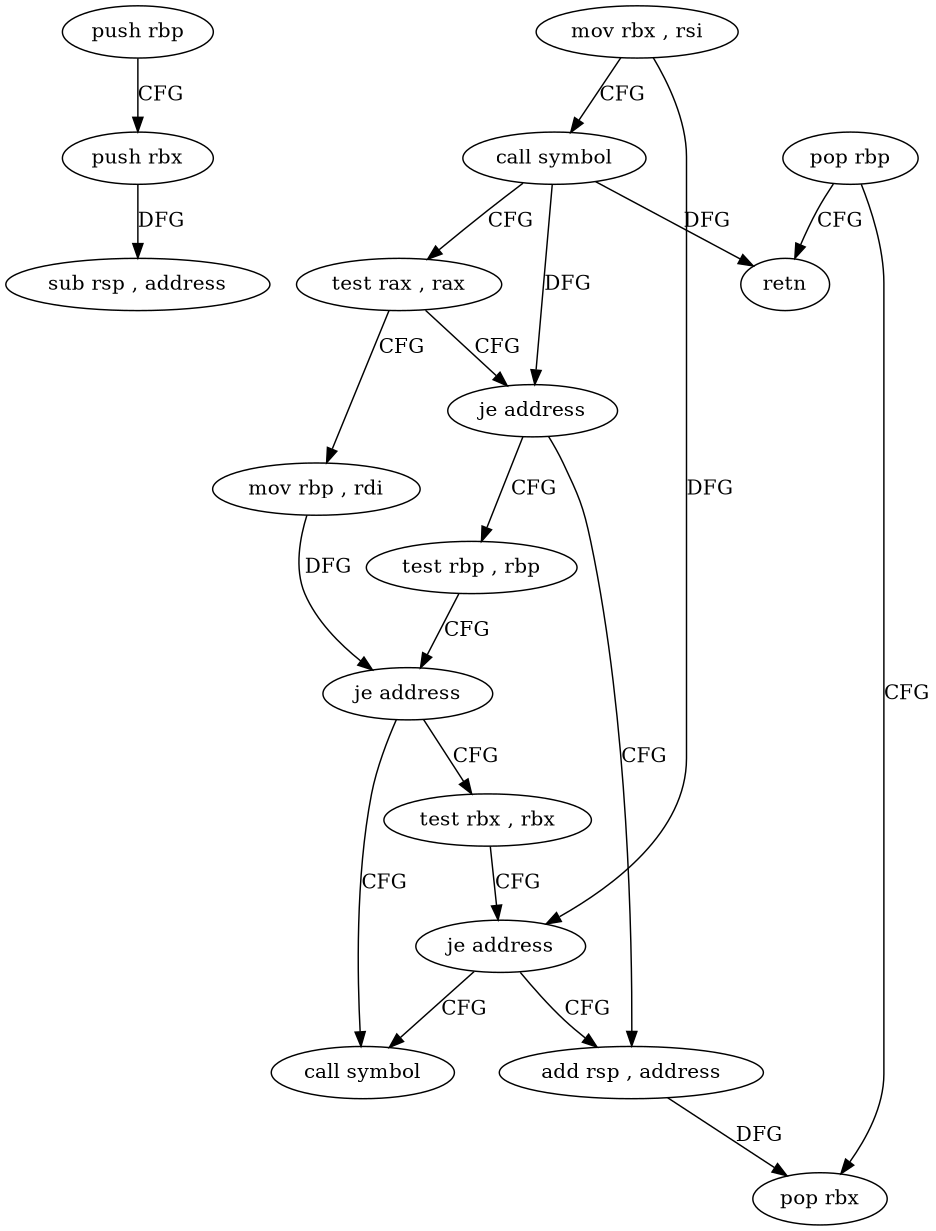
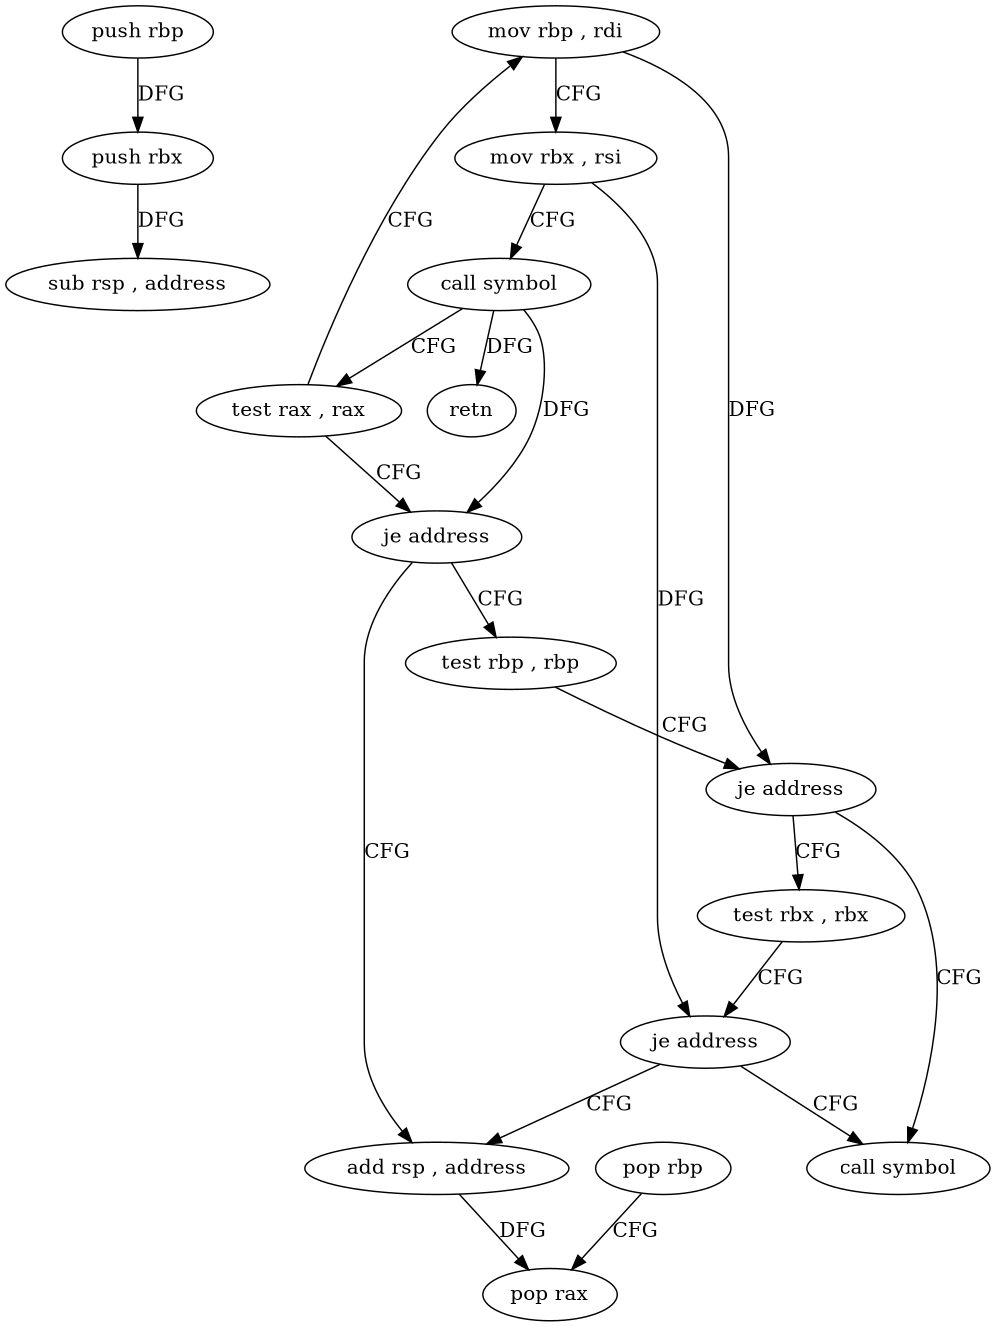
none -> (556, 88)
(161, 95) -> (162, 95)
(815, 214) -> none
(820, 1199) -> (550, 1295)
